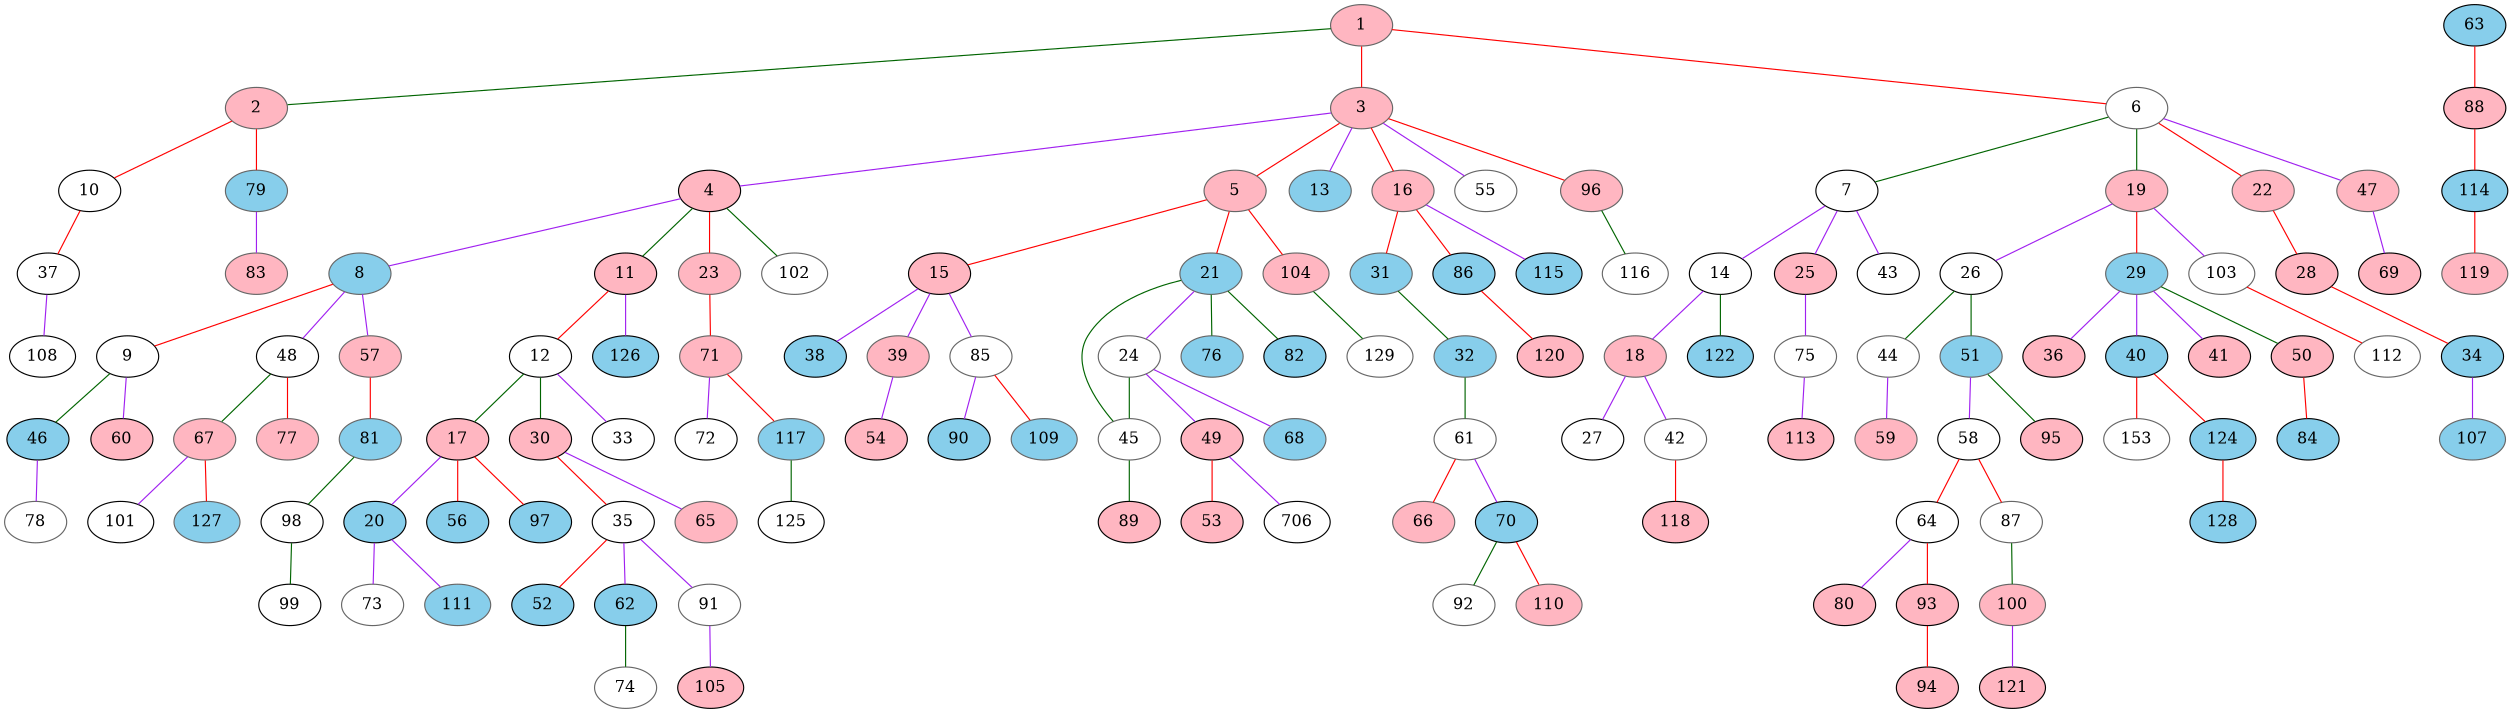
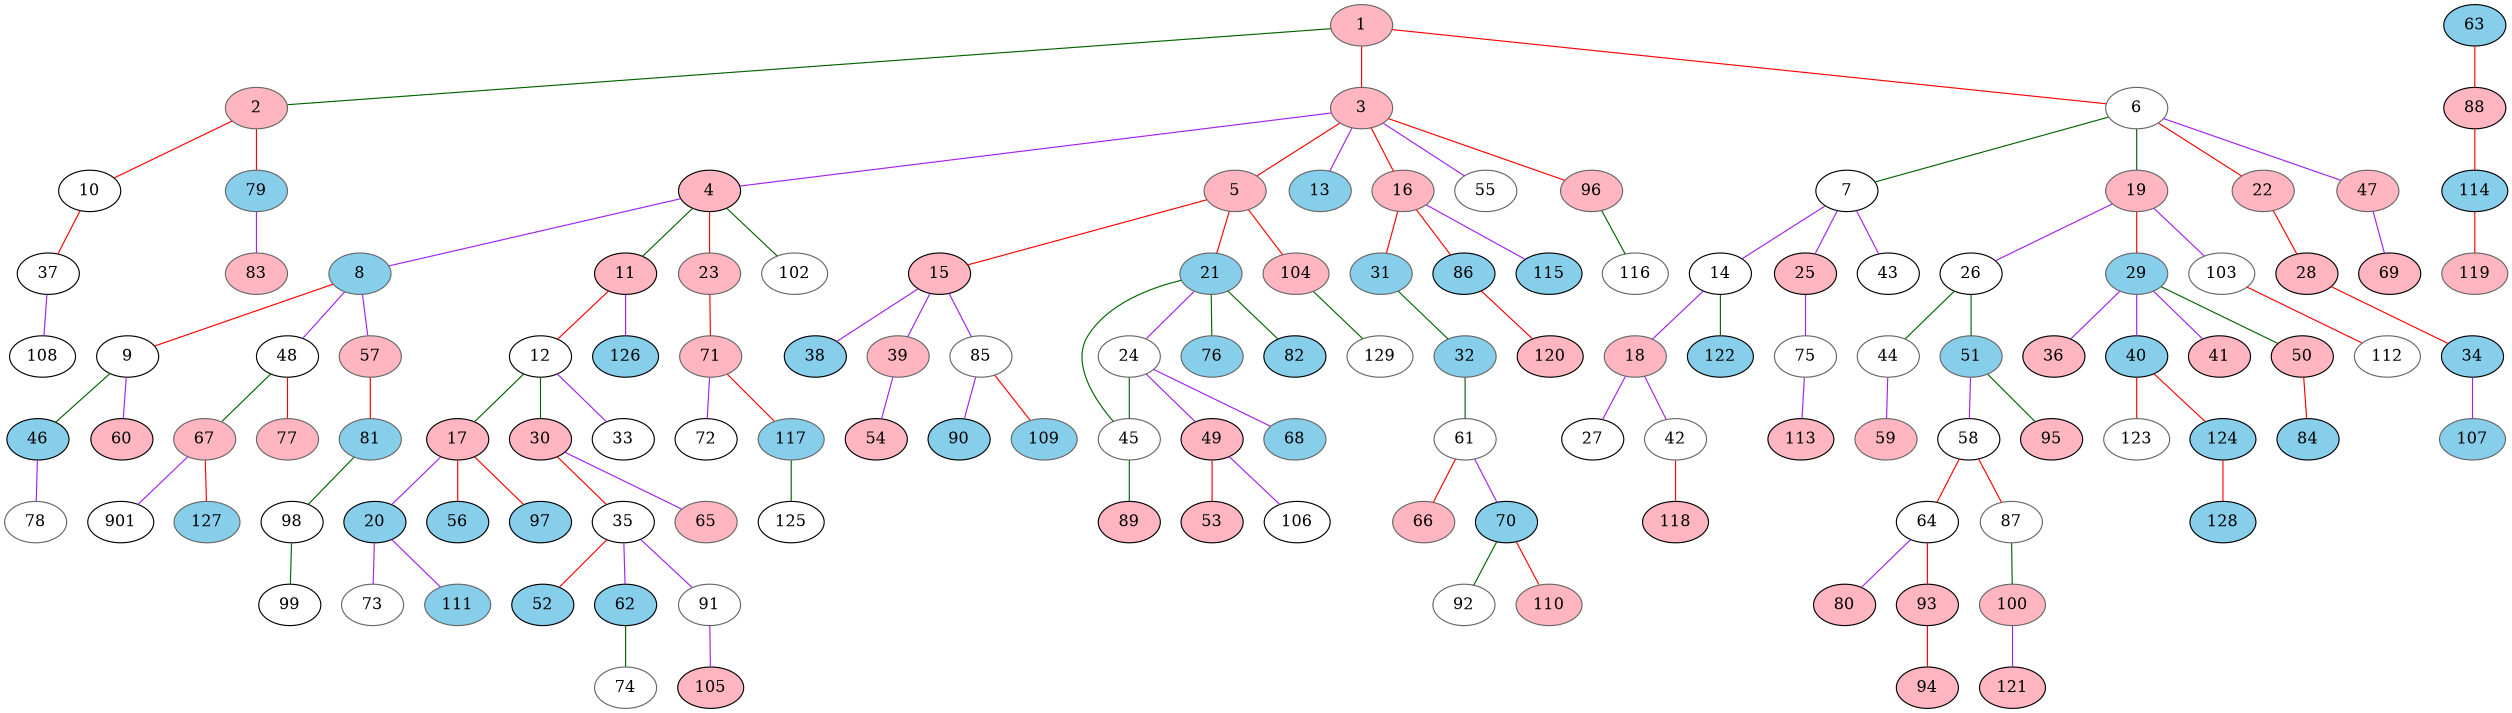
(2137, 439) -> (2137, 439)
(121, 522) -> (121, 522)
(1297, 522) -> (1297, 522)
